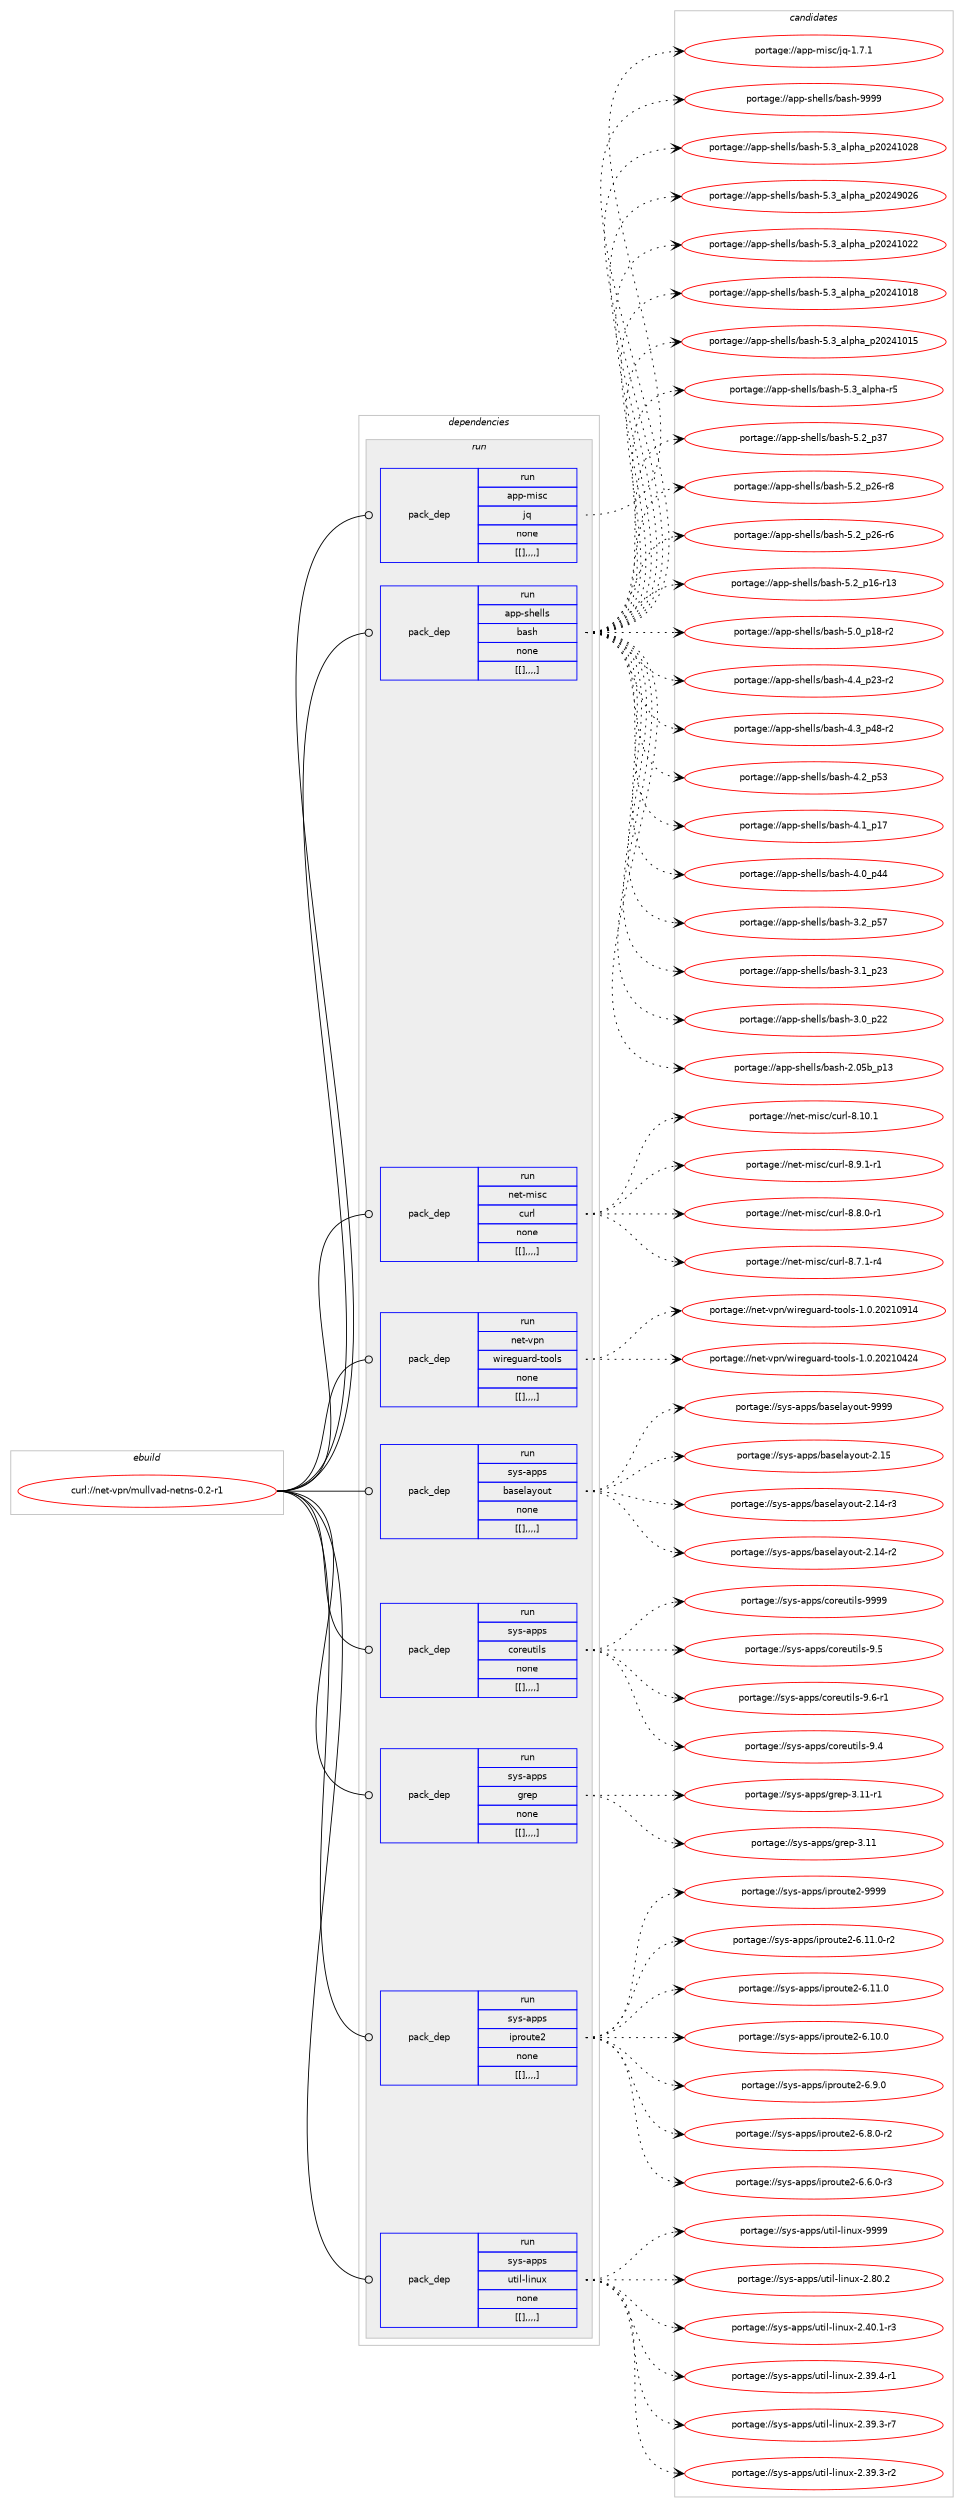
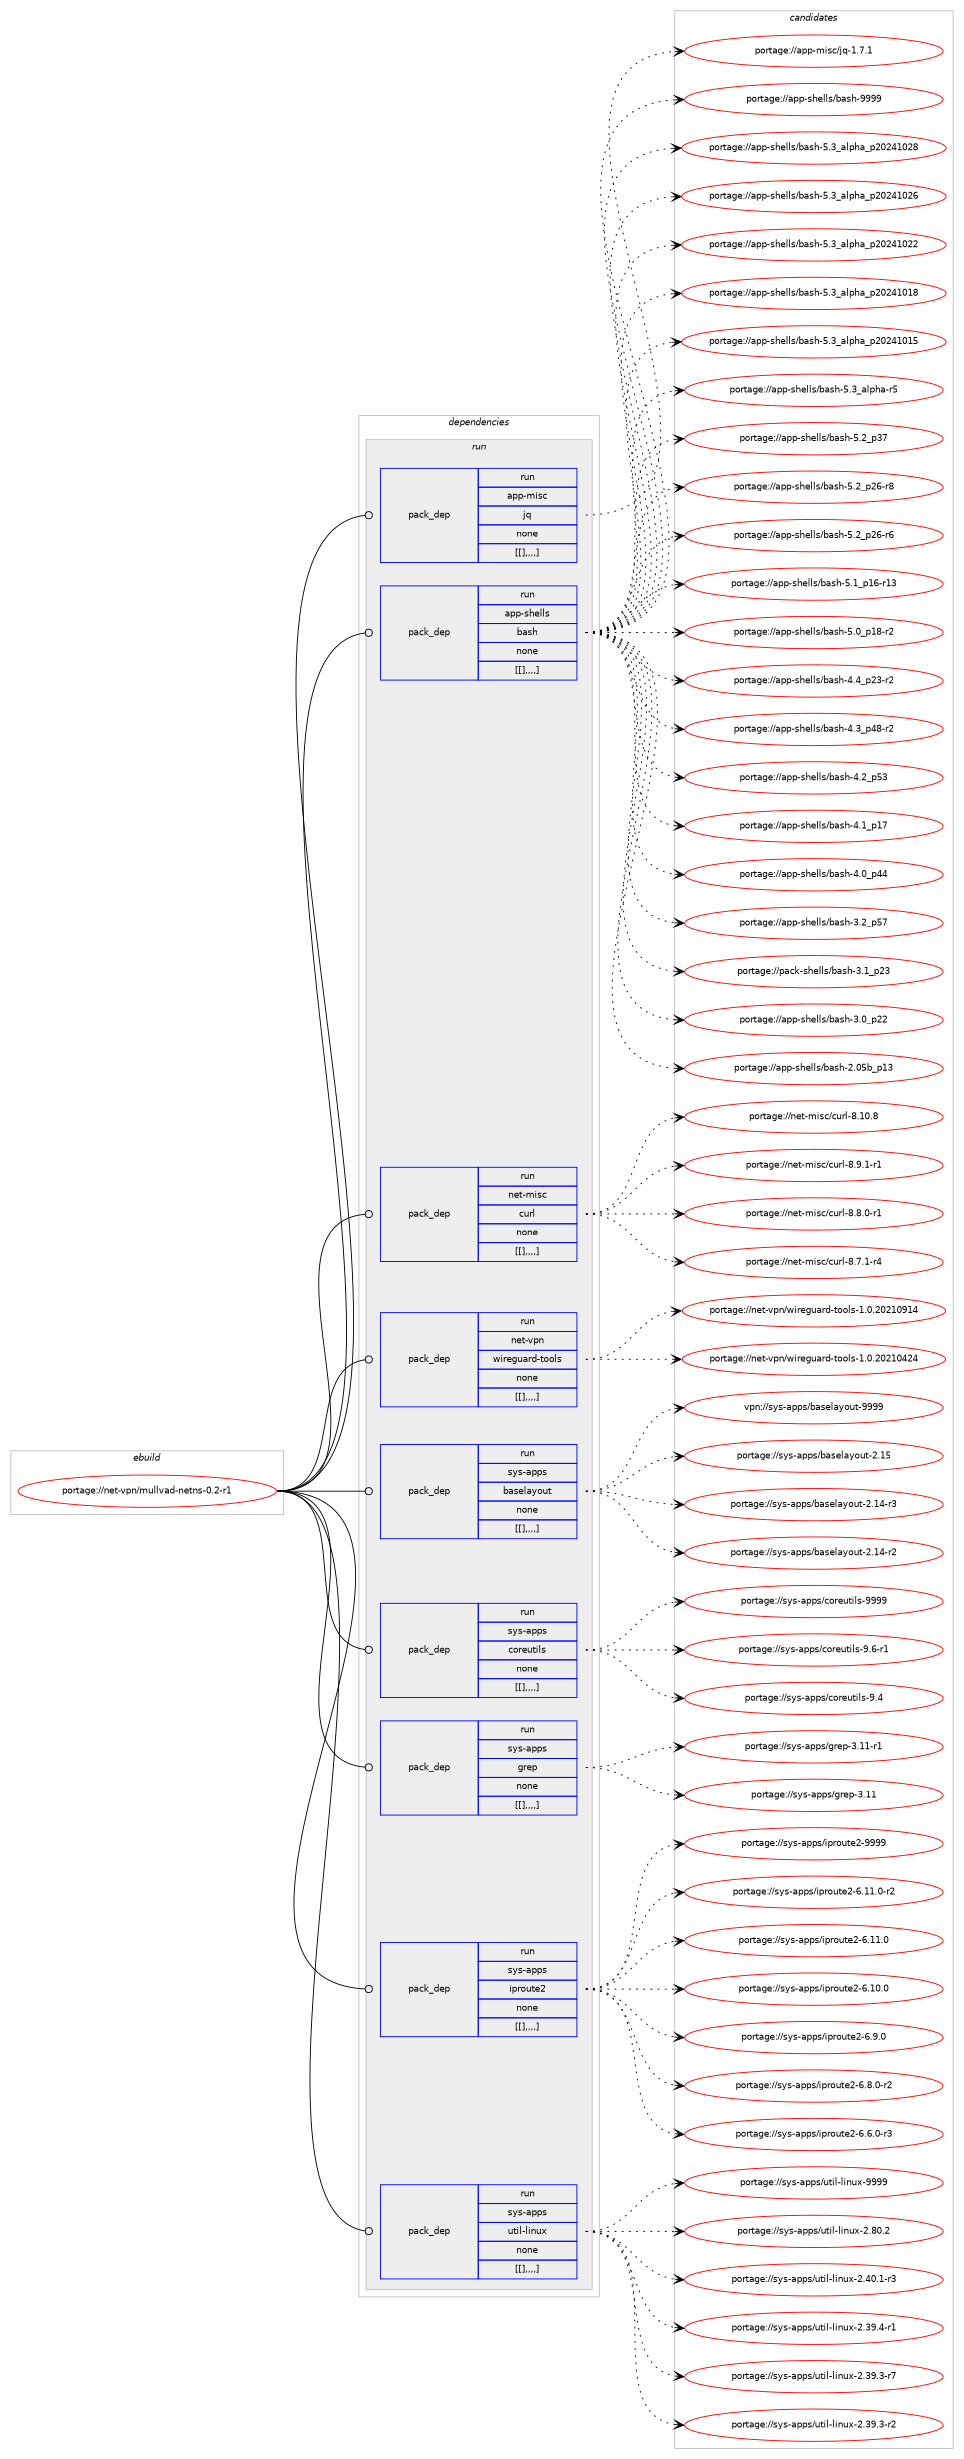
(814, 196) -> (814, 196)
(814, 584) -> (814, 584)
(814, 972) -> (814, 972)
(814, 1117) -> (814, 1117)
(814, 1408) -> (814, 1408)
(147, 1491) -> (147, 1491)
(814, 1650) -> none
